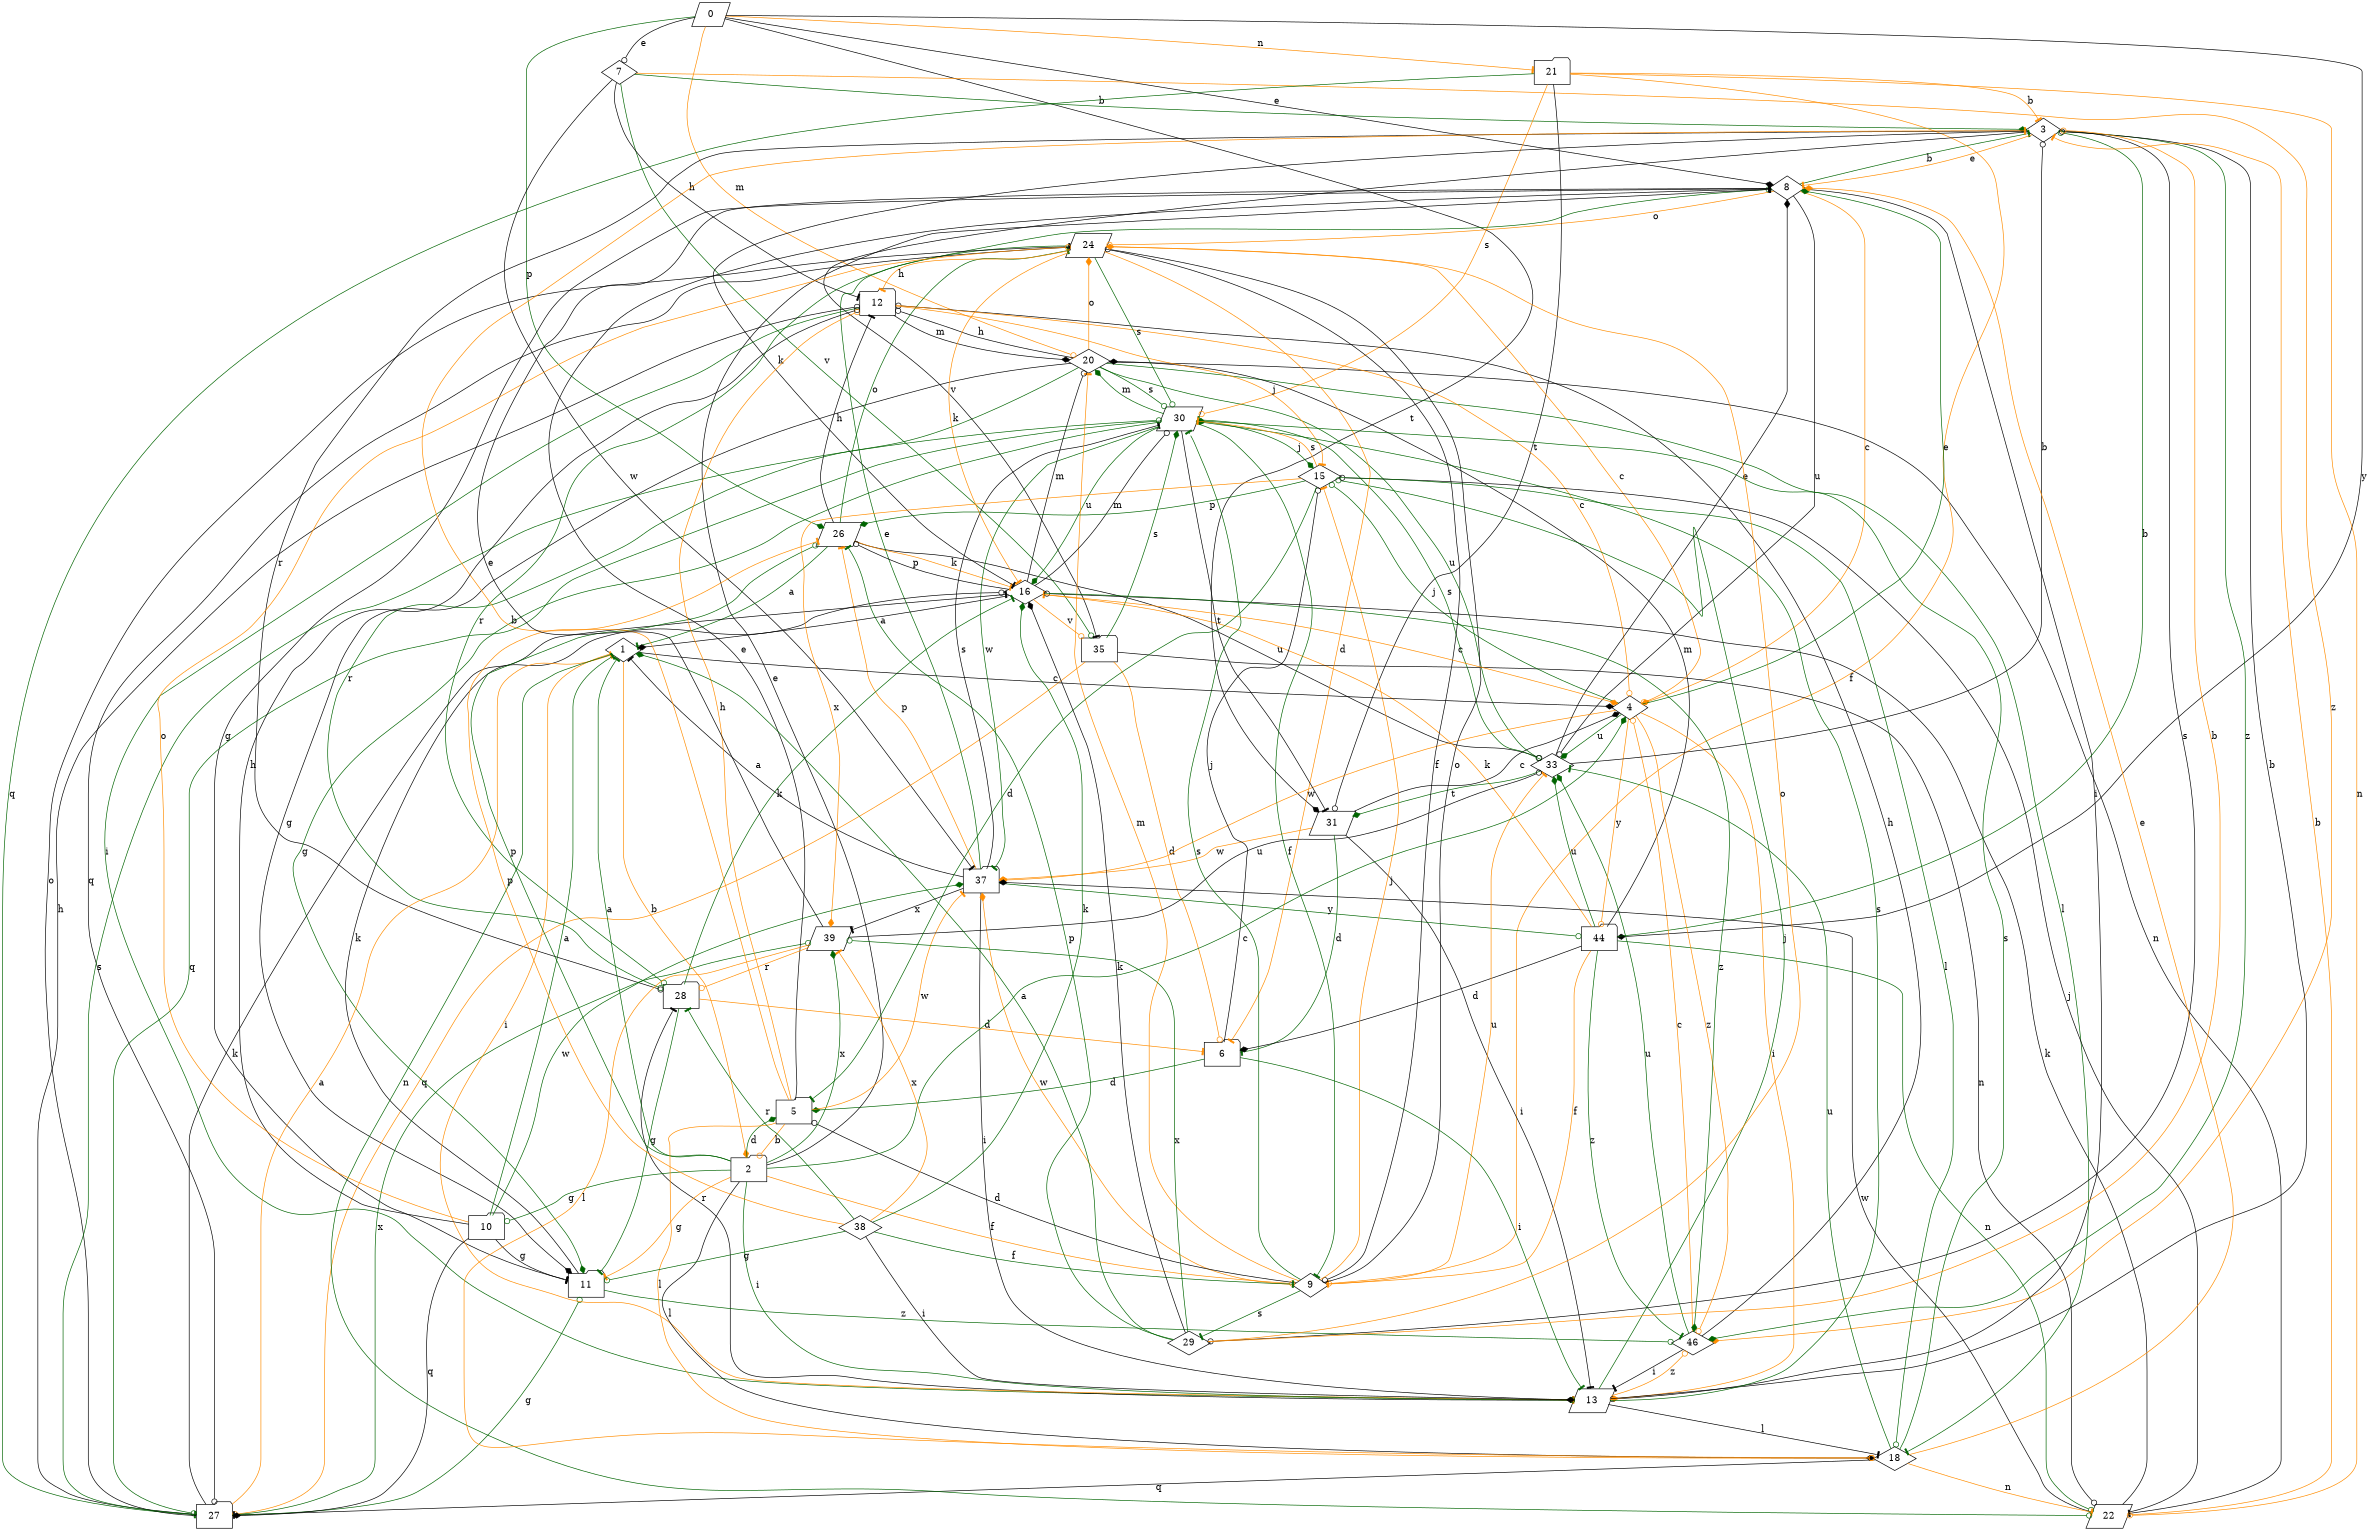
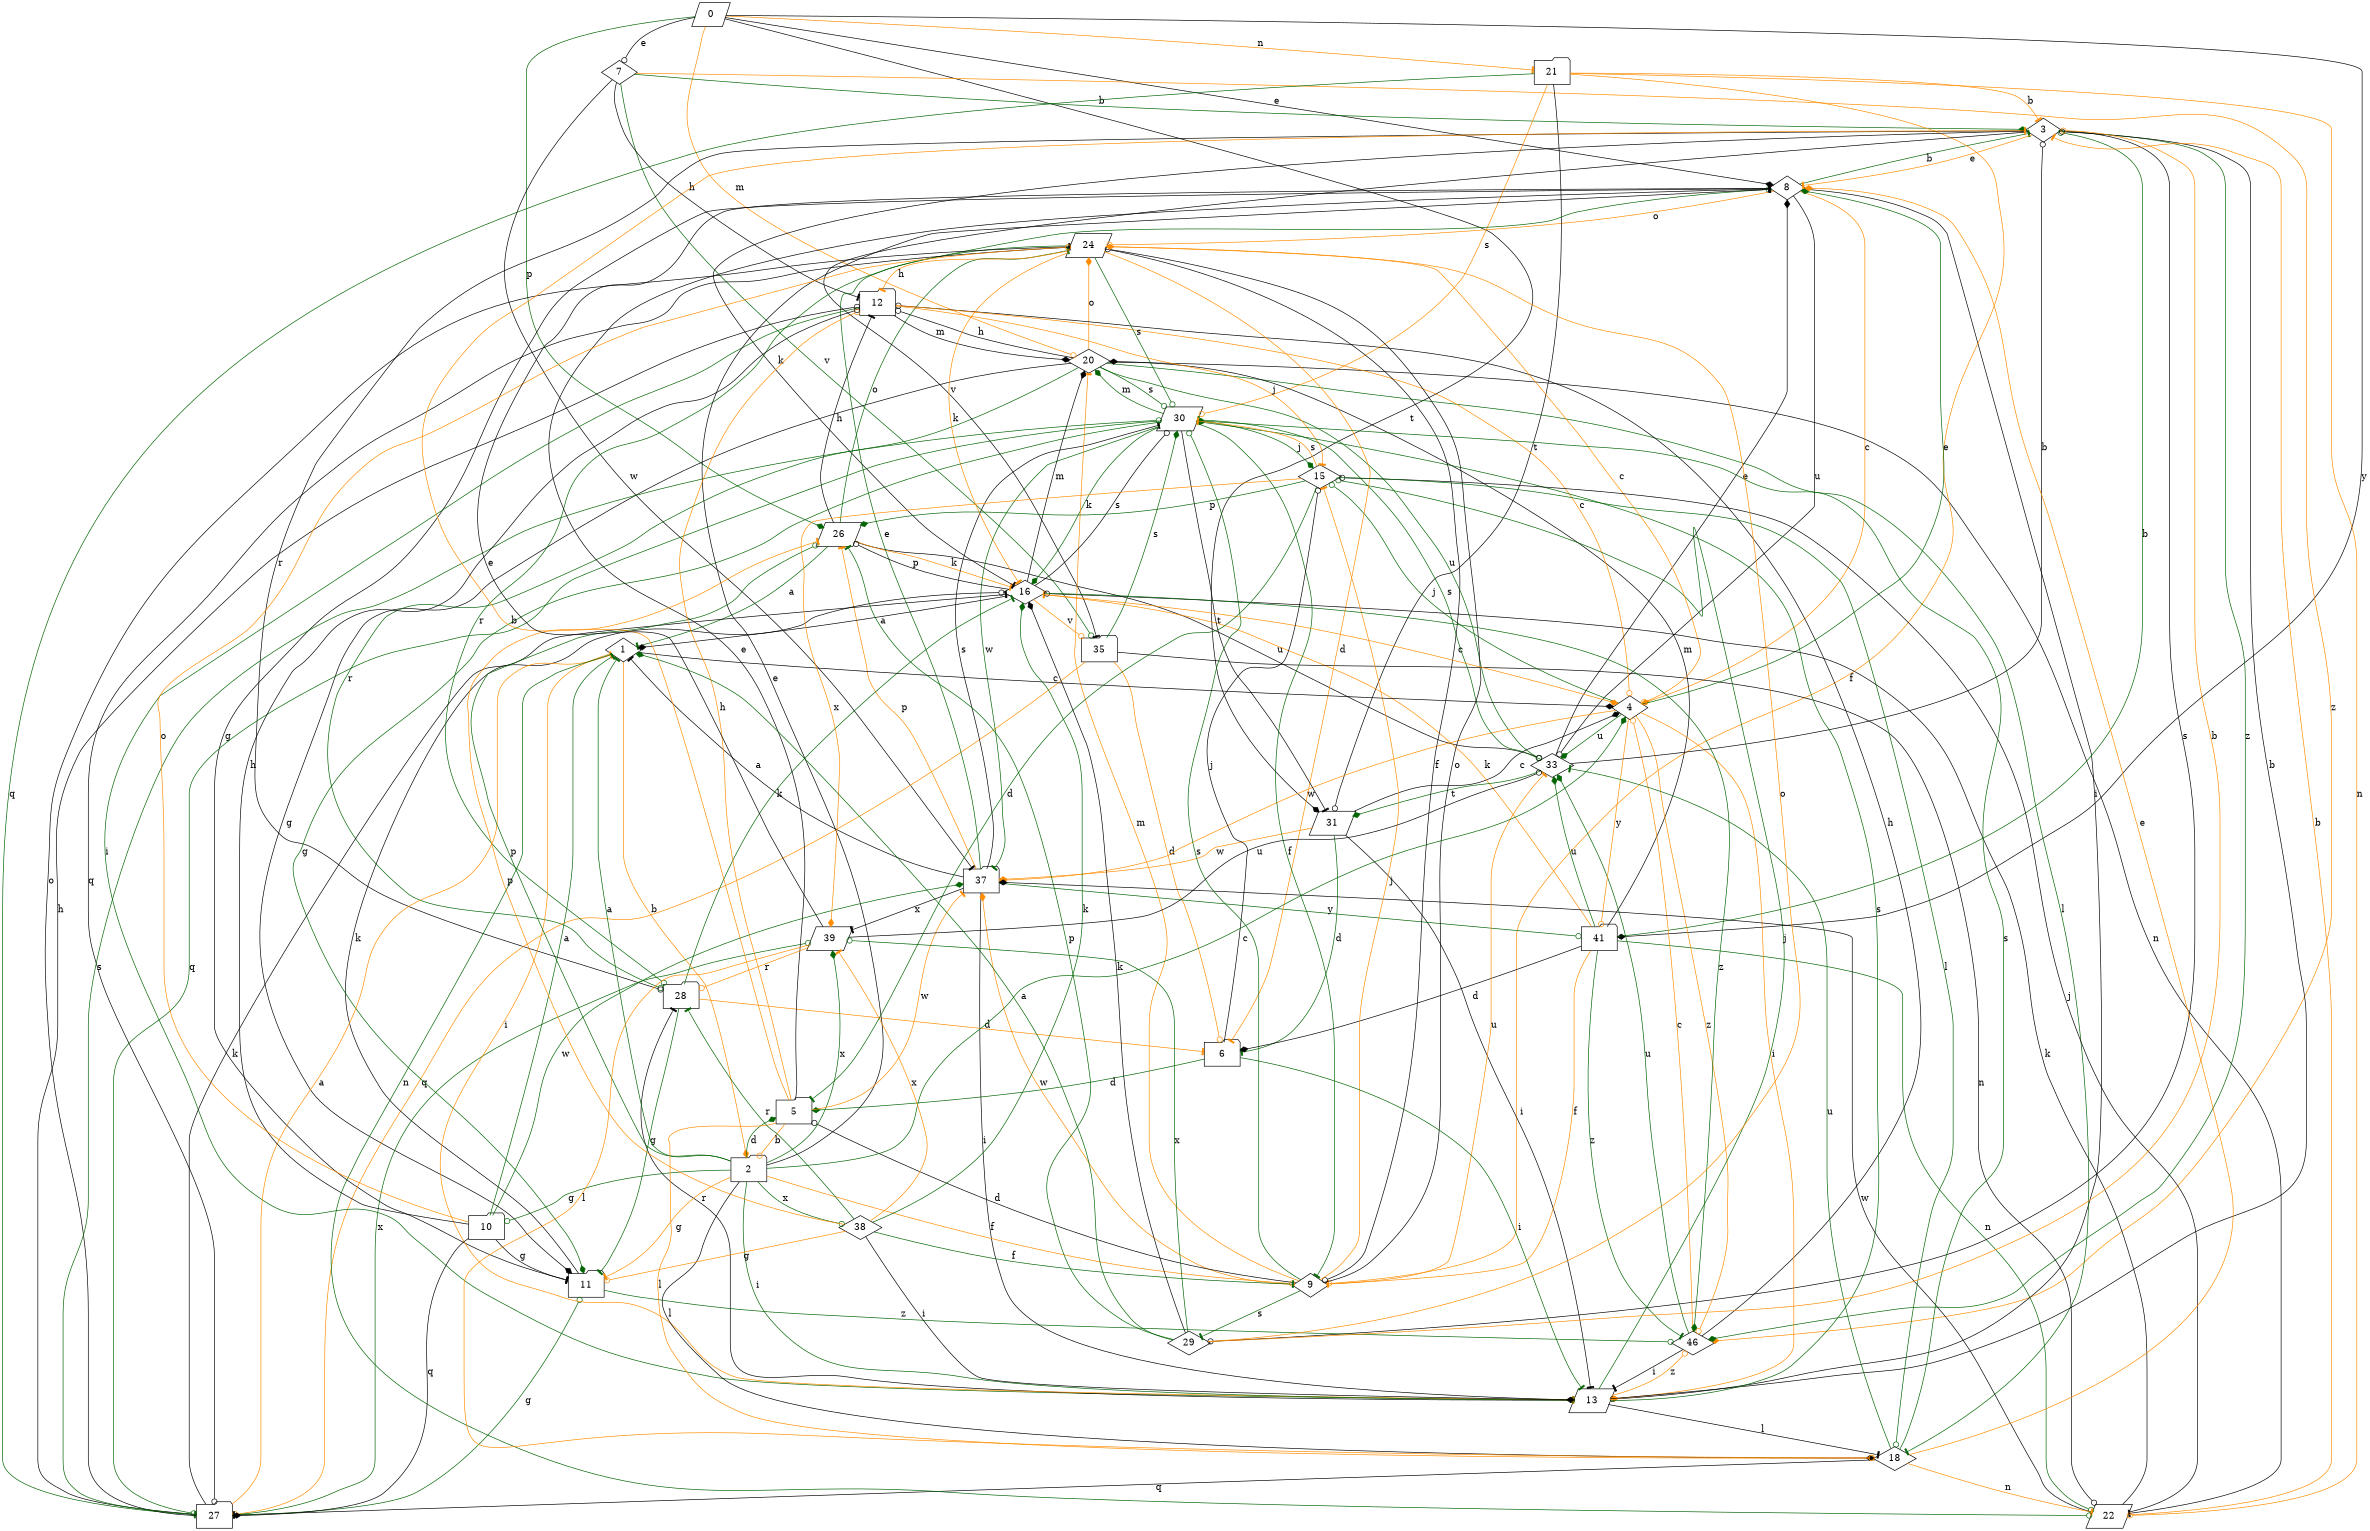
(1052, 478) -> (1052, 478)
(1089, 506) -> (1089, 506)
(1118, 506) -> (1118, 506)
(1200, 866) -> (1200, 866)
(1599, 939) -> (1599, 939)
none -> (792, 1209)
(722, 1257) -> (722, 1257)
